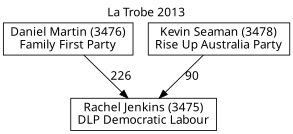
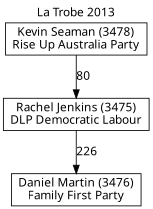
(103, 74) -> (76, 148)
(192, 77) -> (83, 77)
